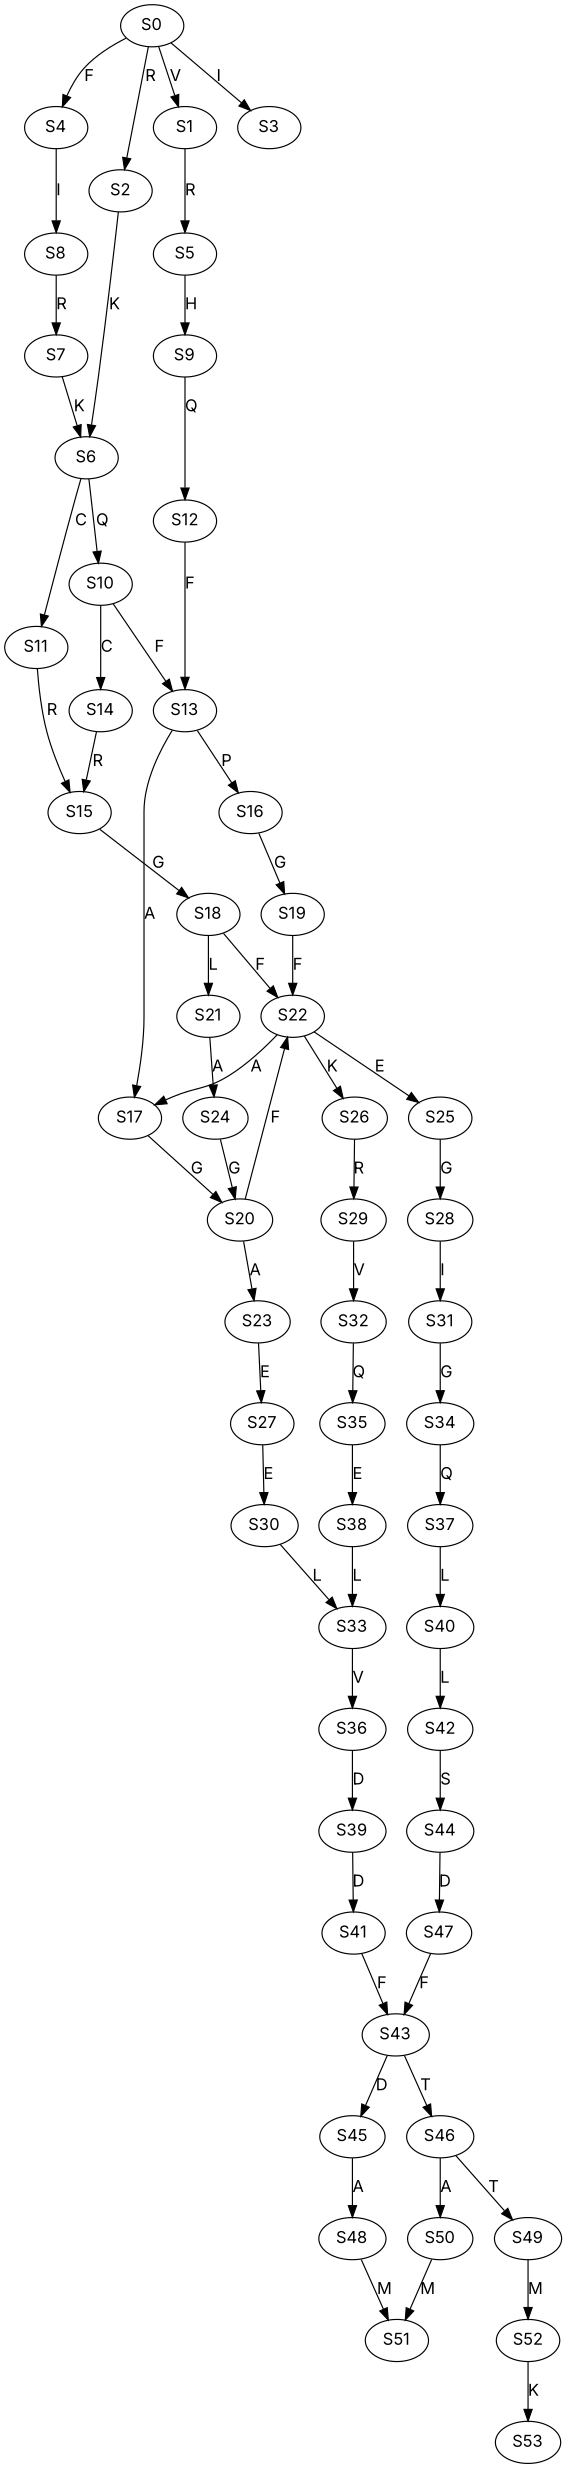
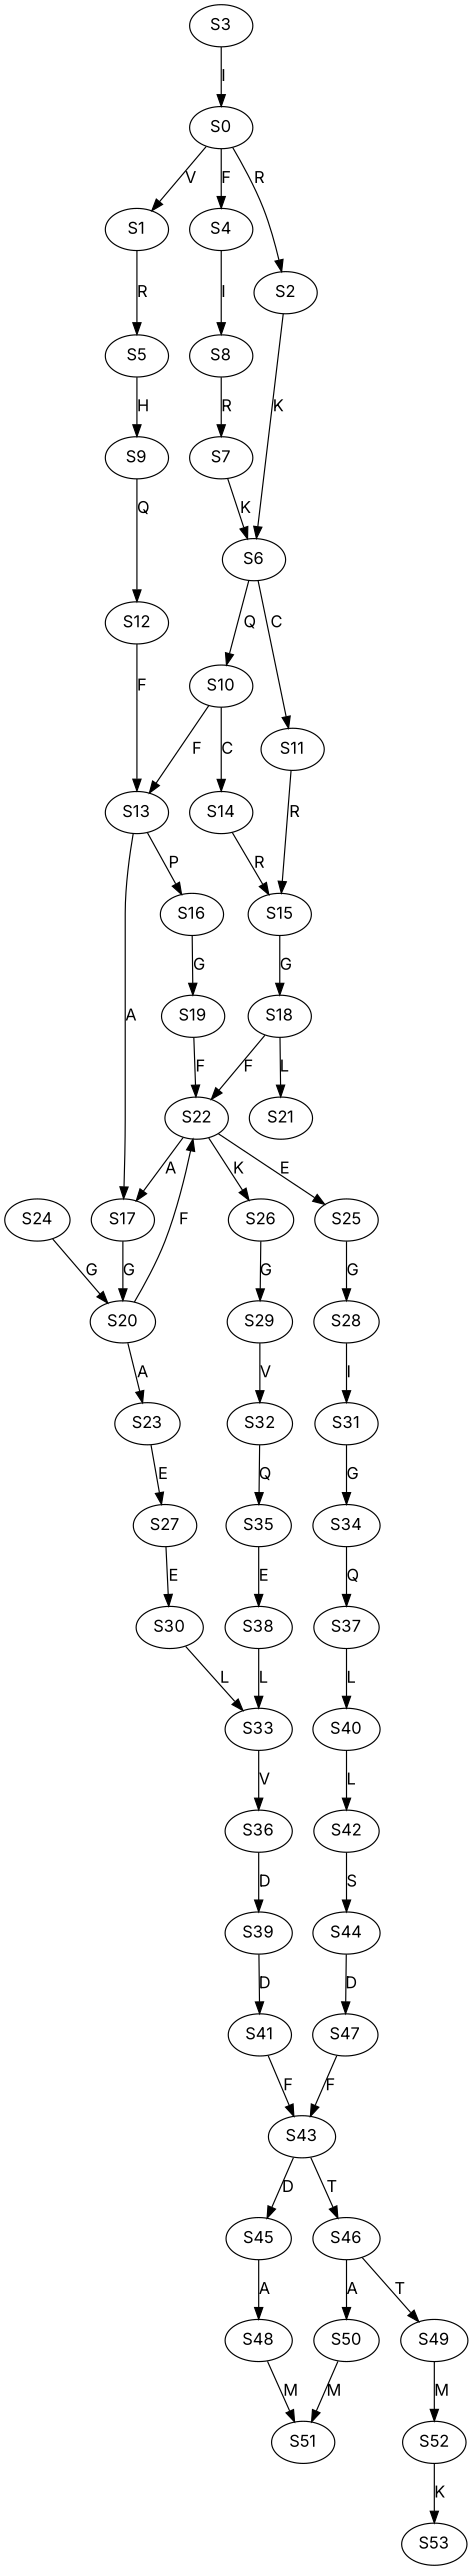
(206, 73) -> (221, 71)
(212, 1061) -> none
(359, 1169) -> (266, 1271)
